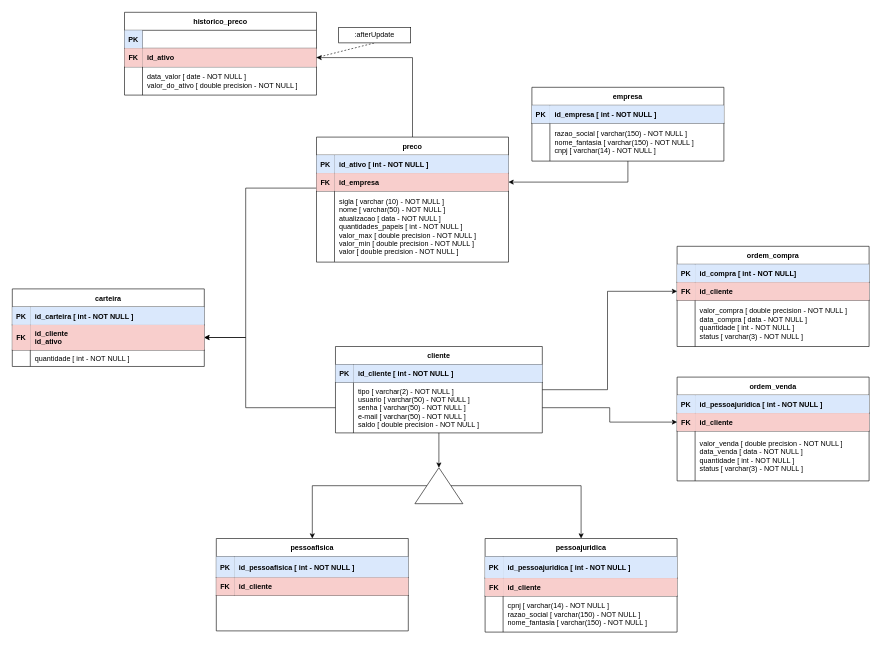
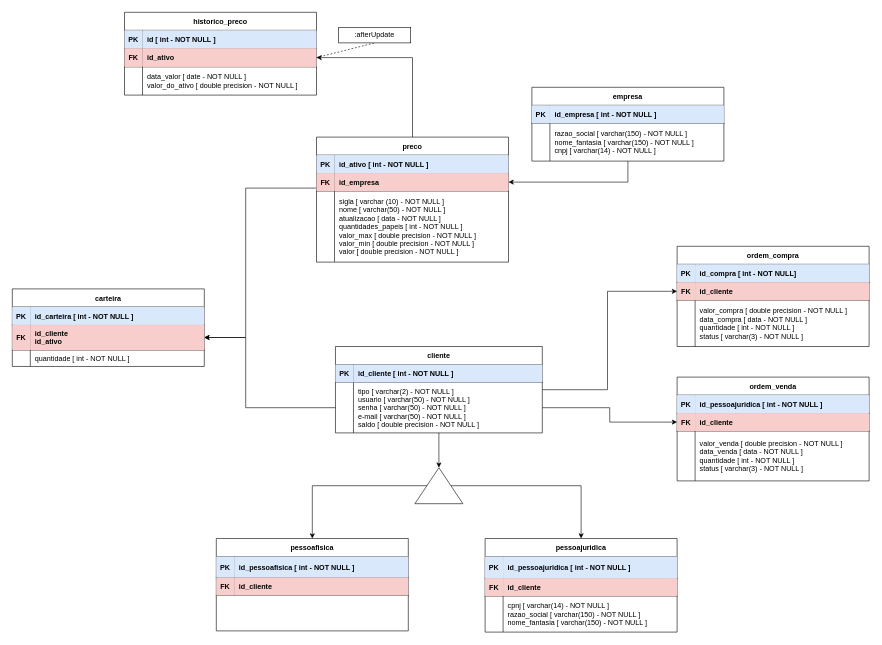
none -> (230, 39)
